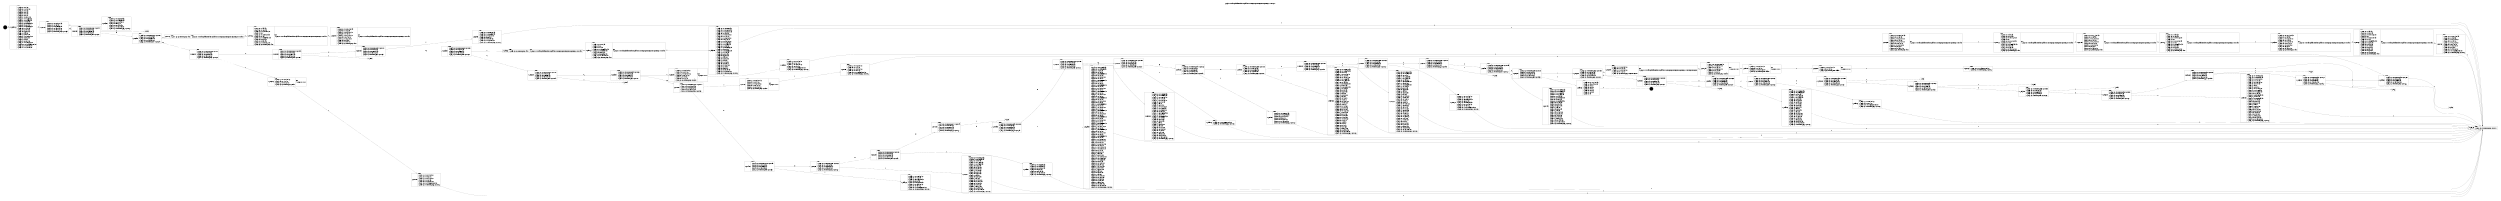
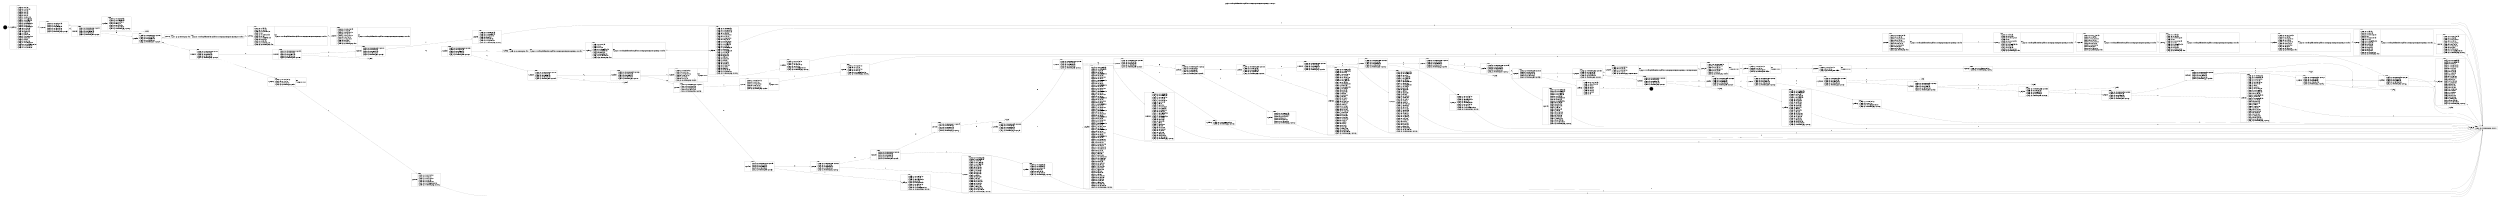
none -> (2451, 82)
